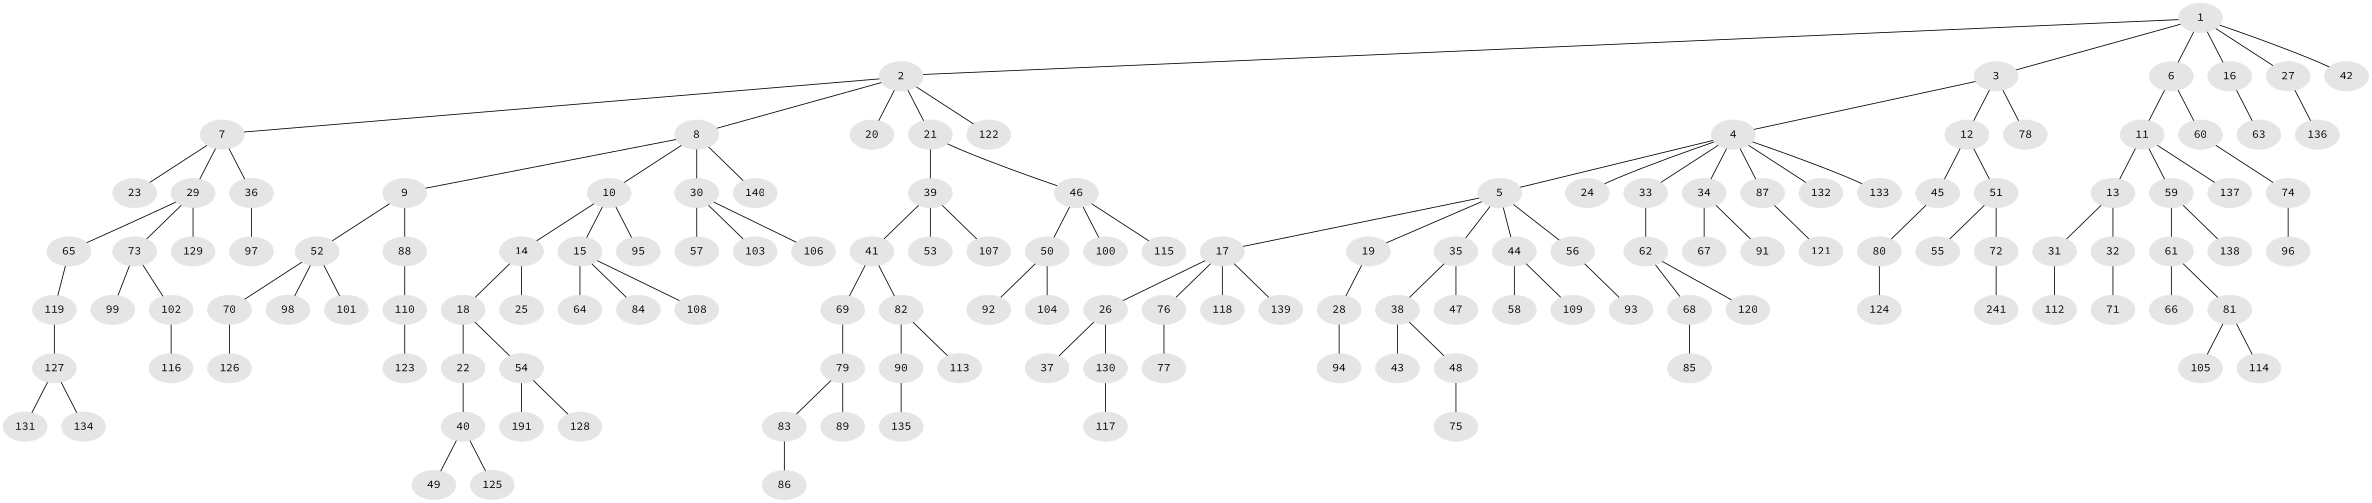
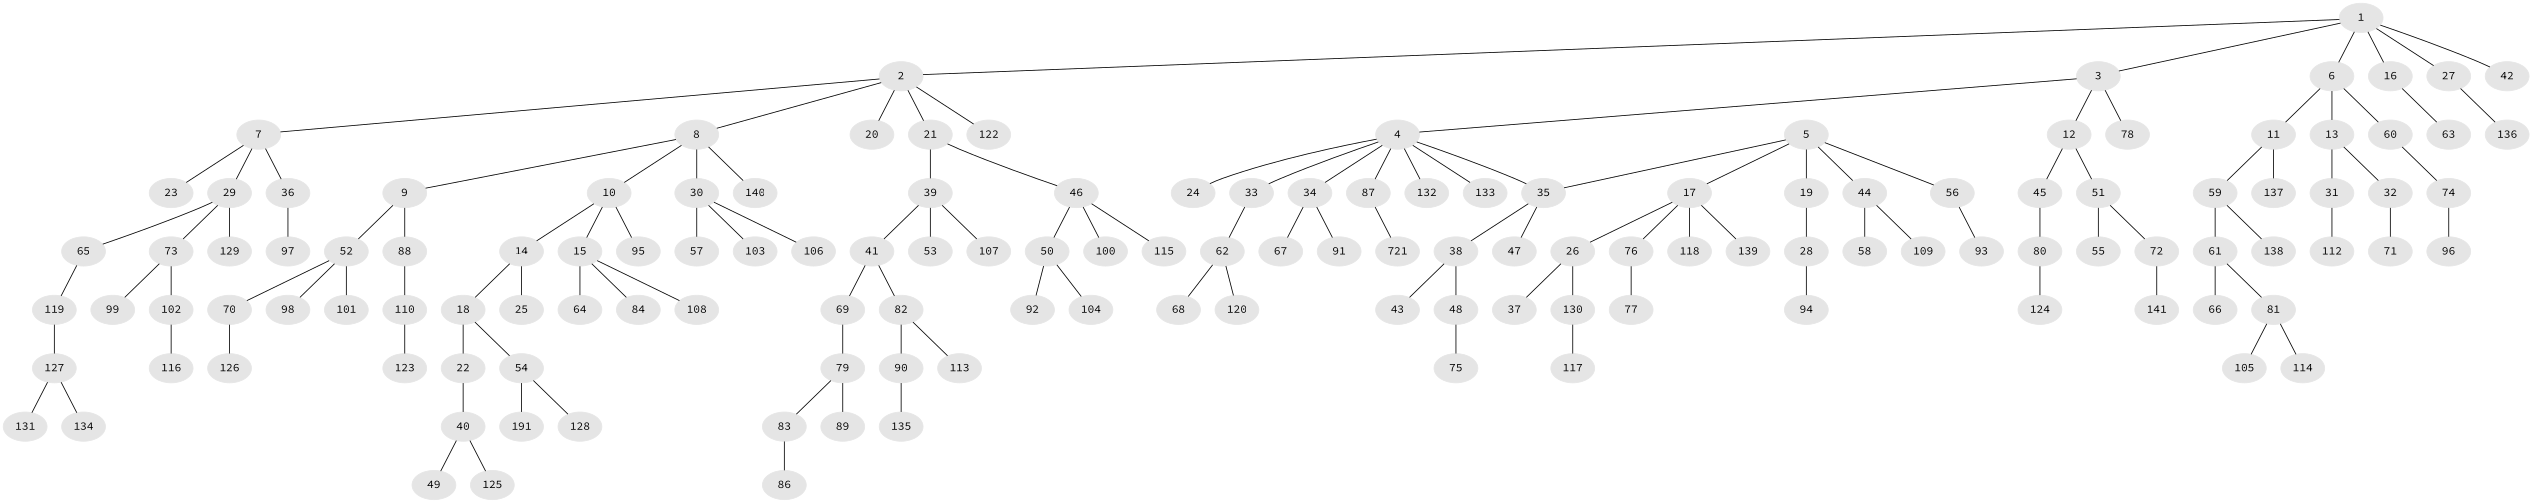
(1617, 164) -> (1472, 162)
(2128, 164) -> (2332, 106)
(1821, 251) -> (1398, 251)
(1996, 310) -> (2157, 310)
(1690, 368) -> none
